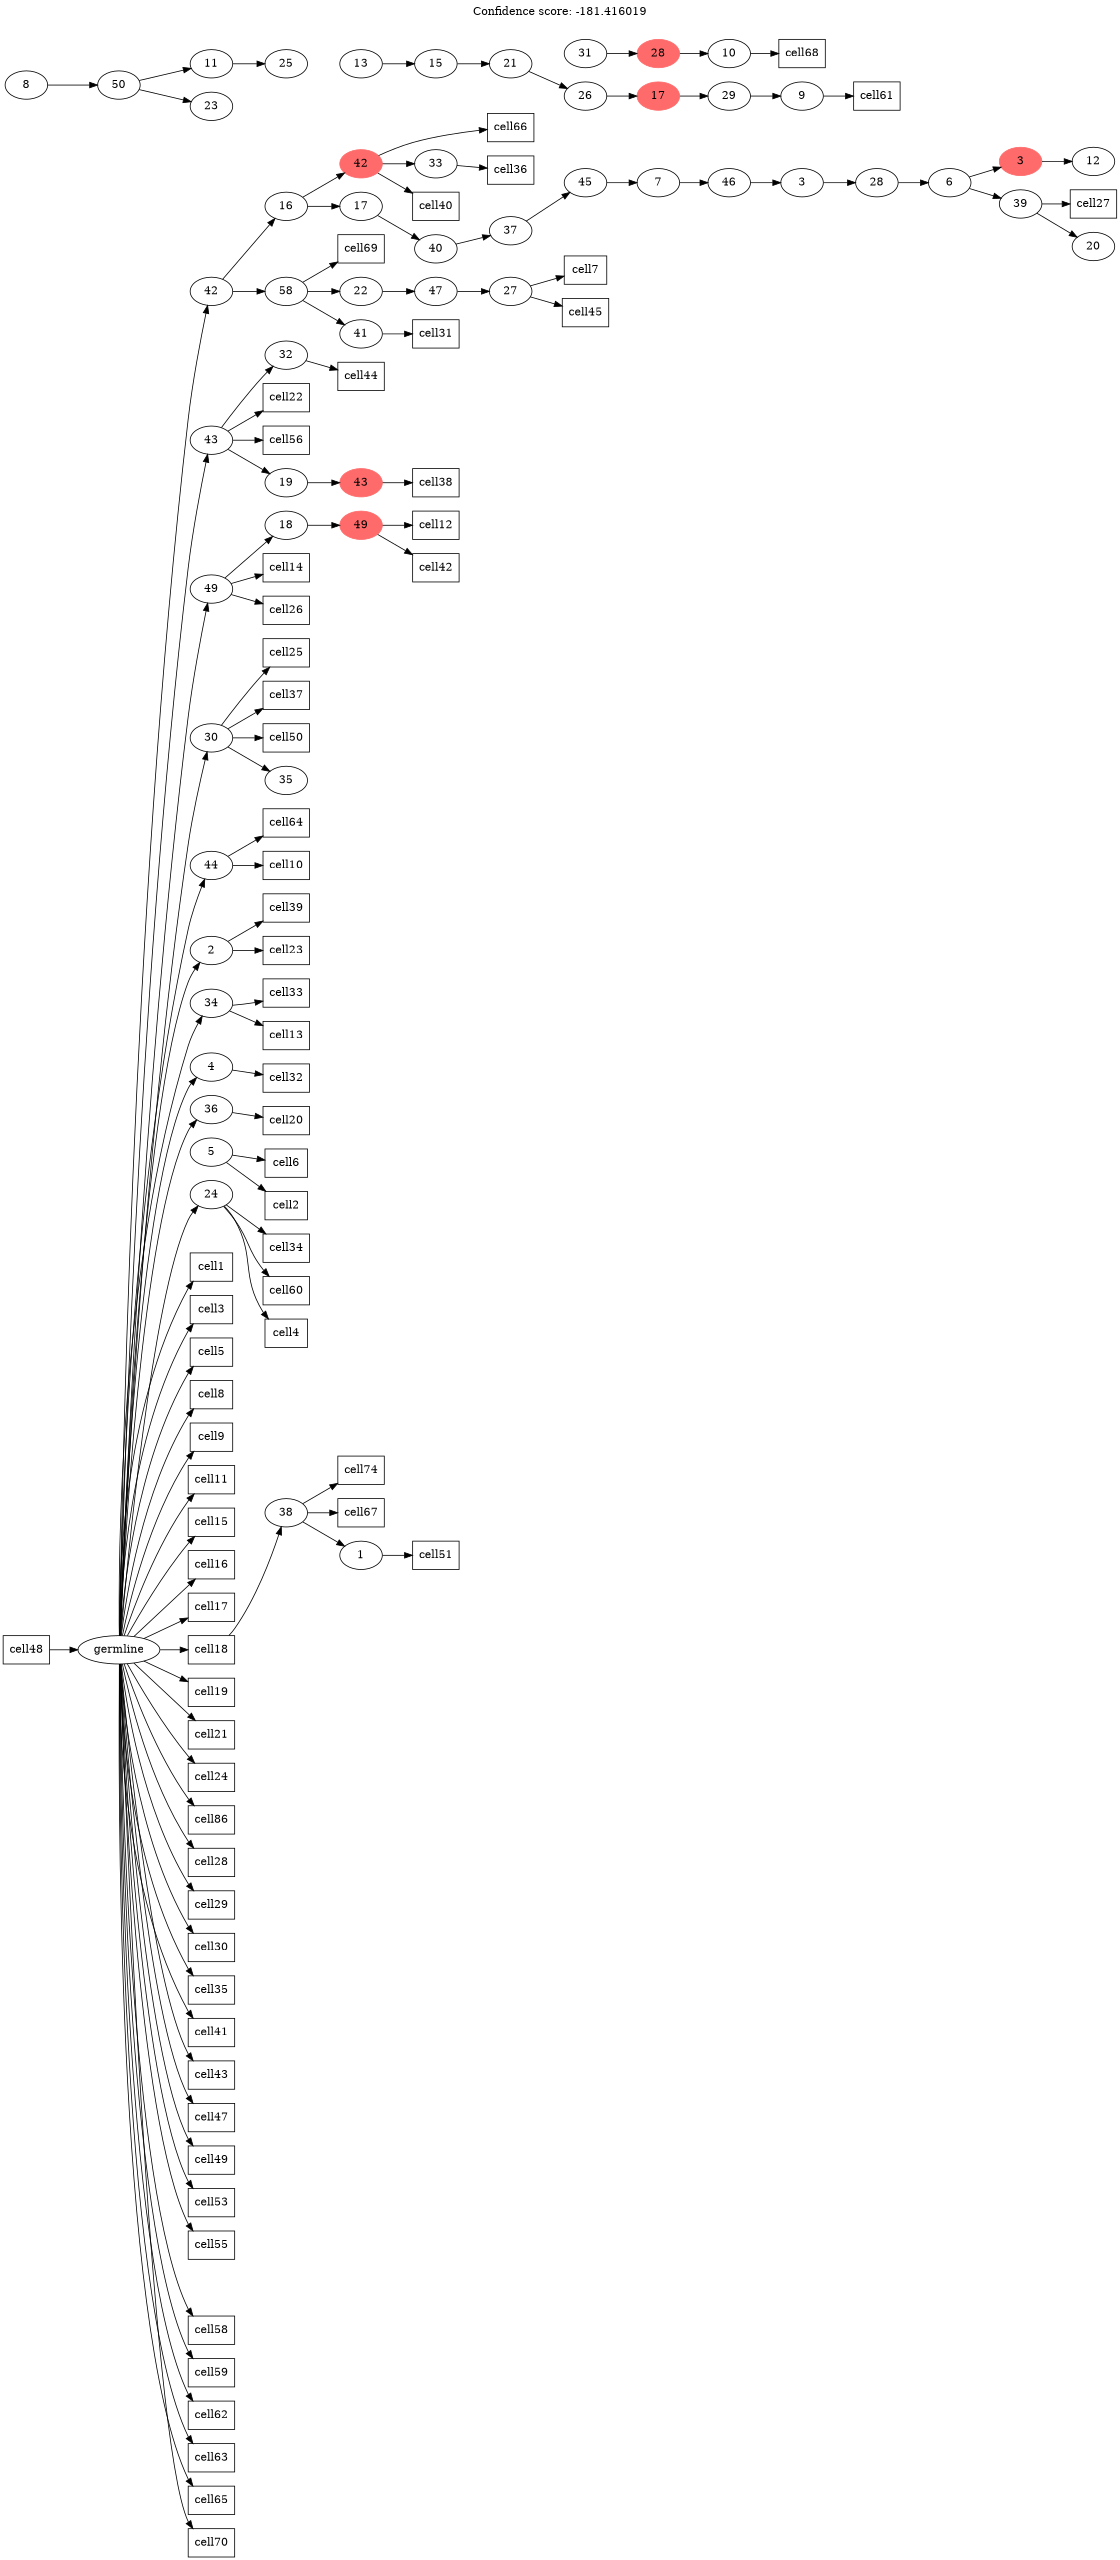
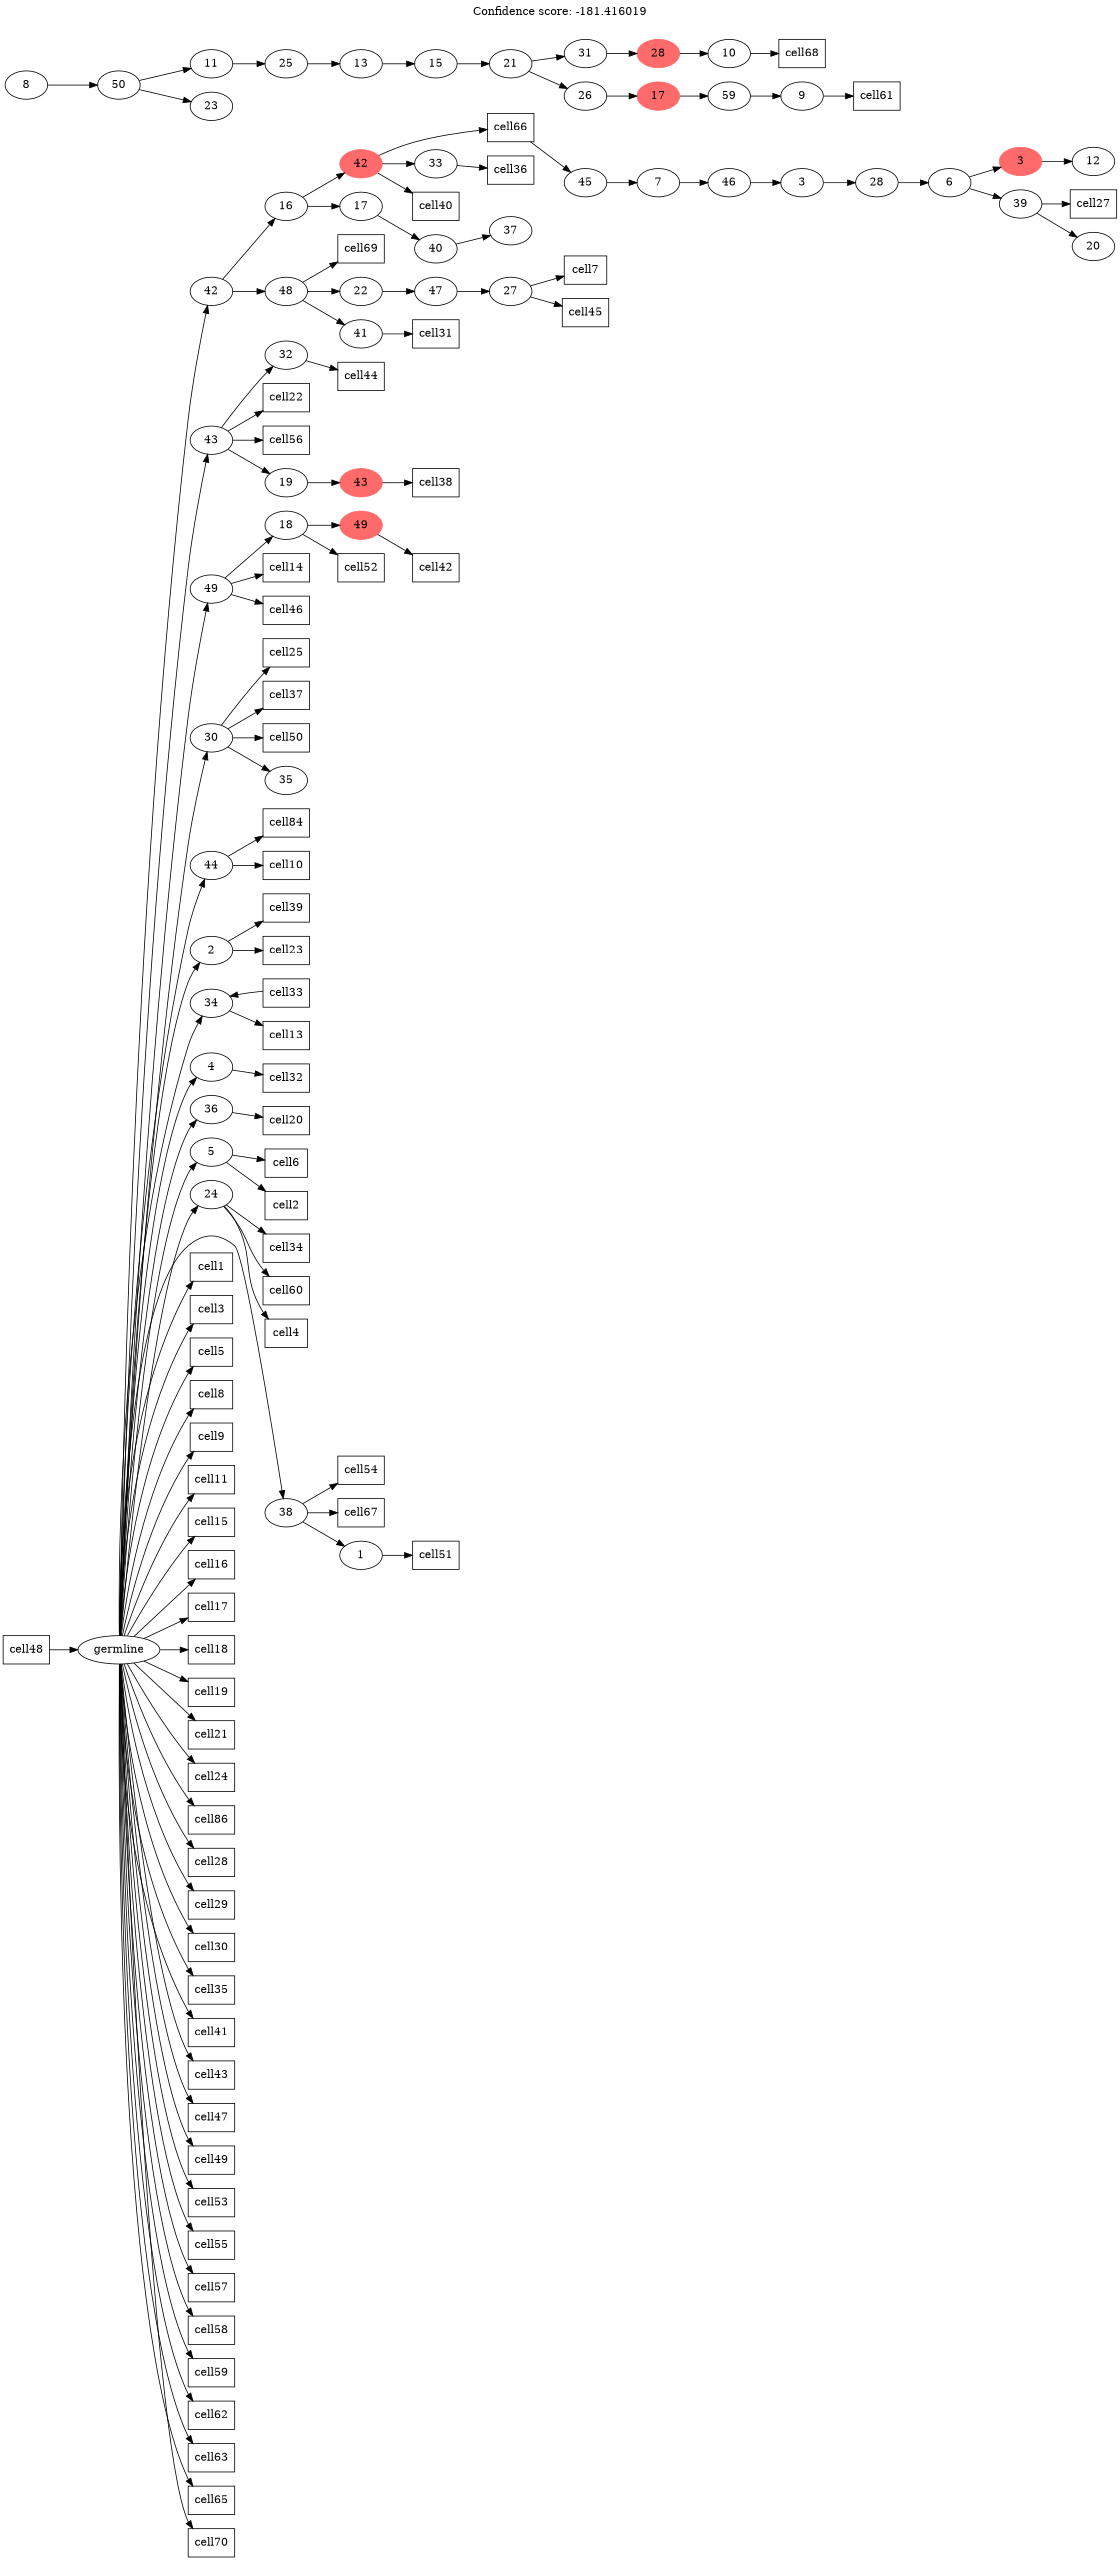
none -> (544, 59)
none -> (320, 64)
(729, 96) -> (729, 96)
(545, 209) -> (547, 155)
(286, 291) -> (286, 291)
(436, 525) -> none
none -> (361, 568)
(286, 610) -> (286, 610)
(286, 823) -> (286, 823)
(244, 1004) -> (250, 993)
none -> (158, 1282)
(361, 1470) -> (361, 1470)
(258, 1587) -> (163, 1289)
none -> (211, 2288)
